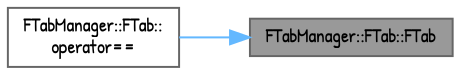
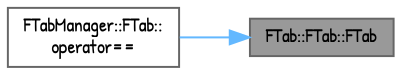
(351, 37) -> (322, 37)
